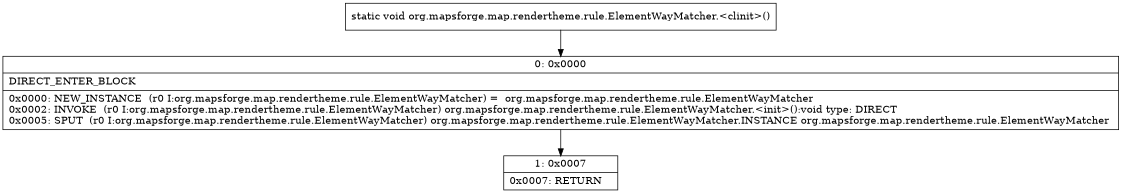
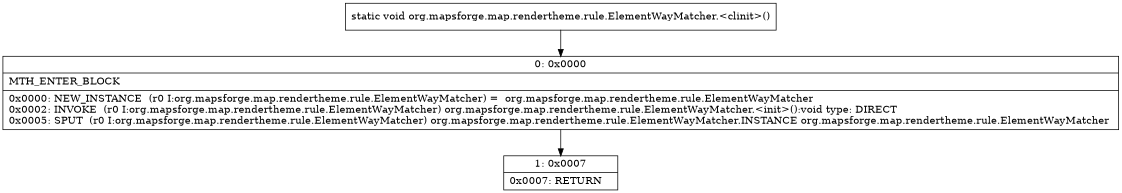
(72, 81) -> (65, 81)
